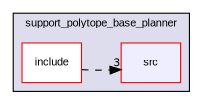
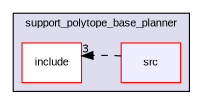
(96, 70) -> (107, 55)
